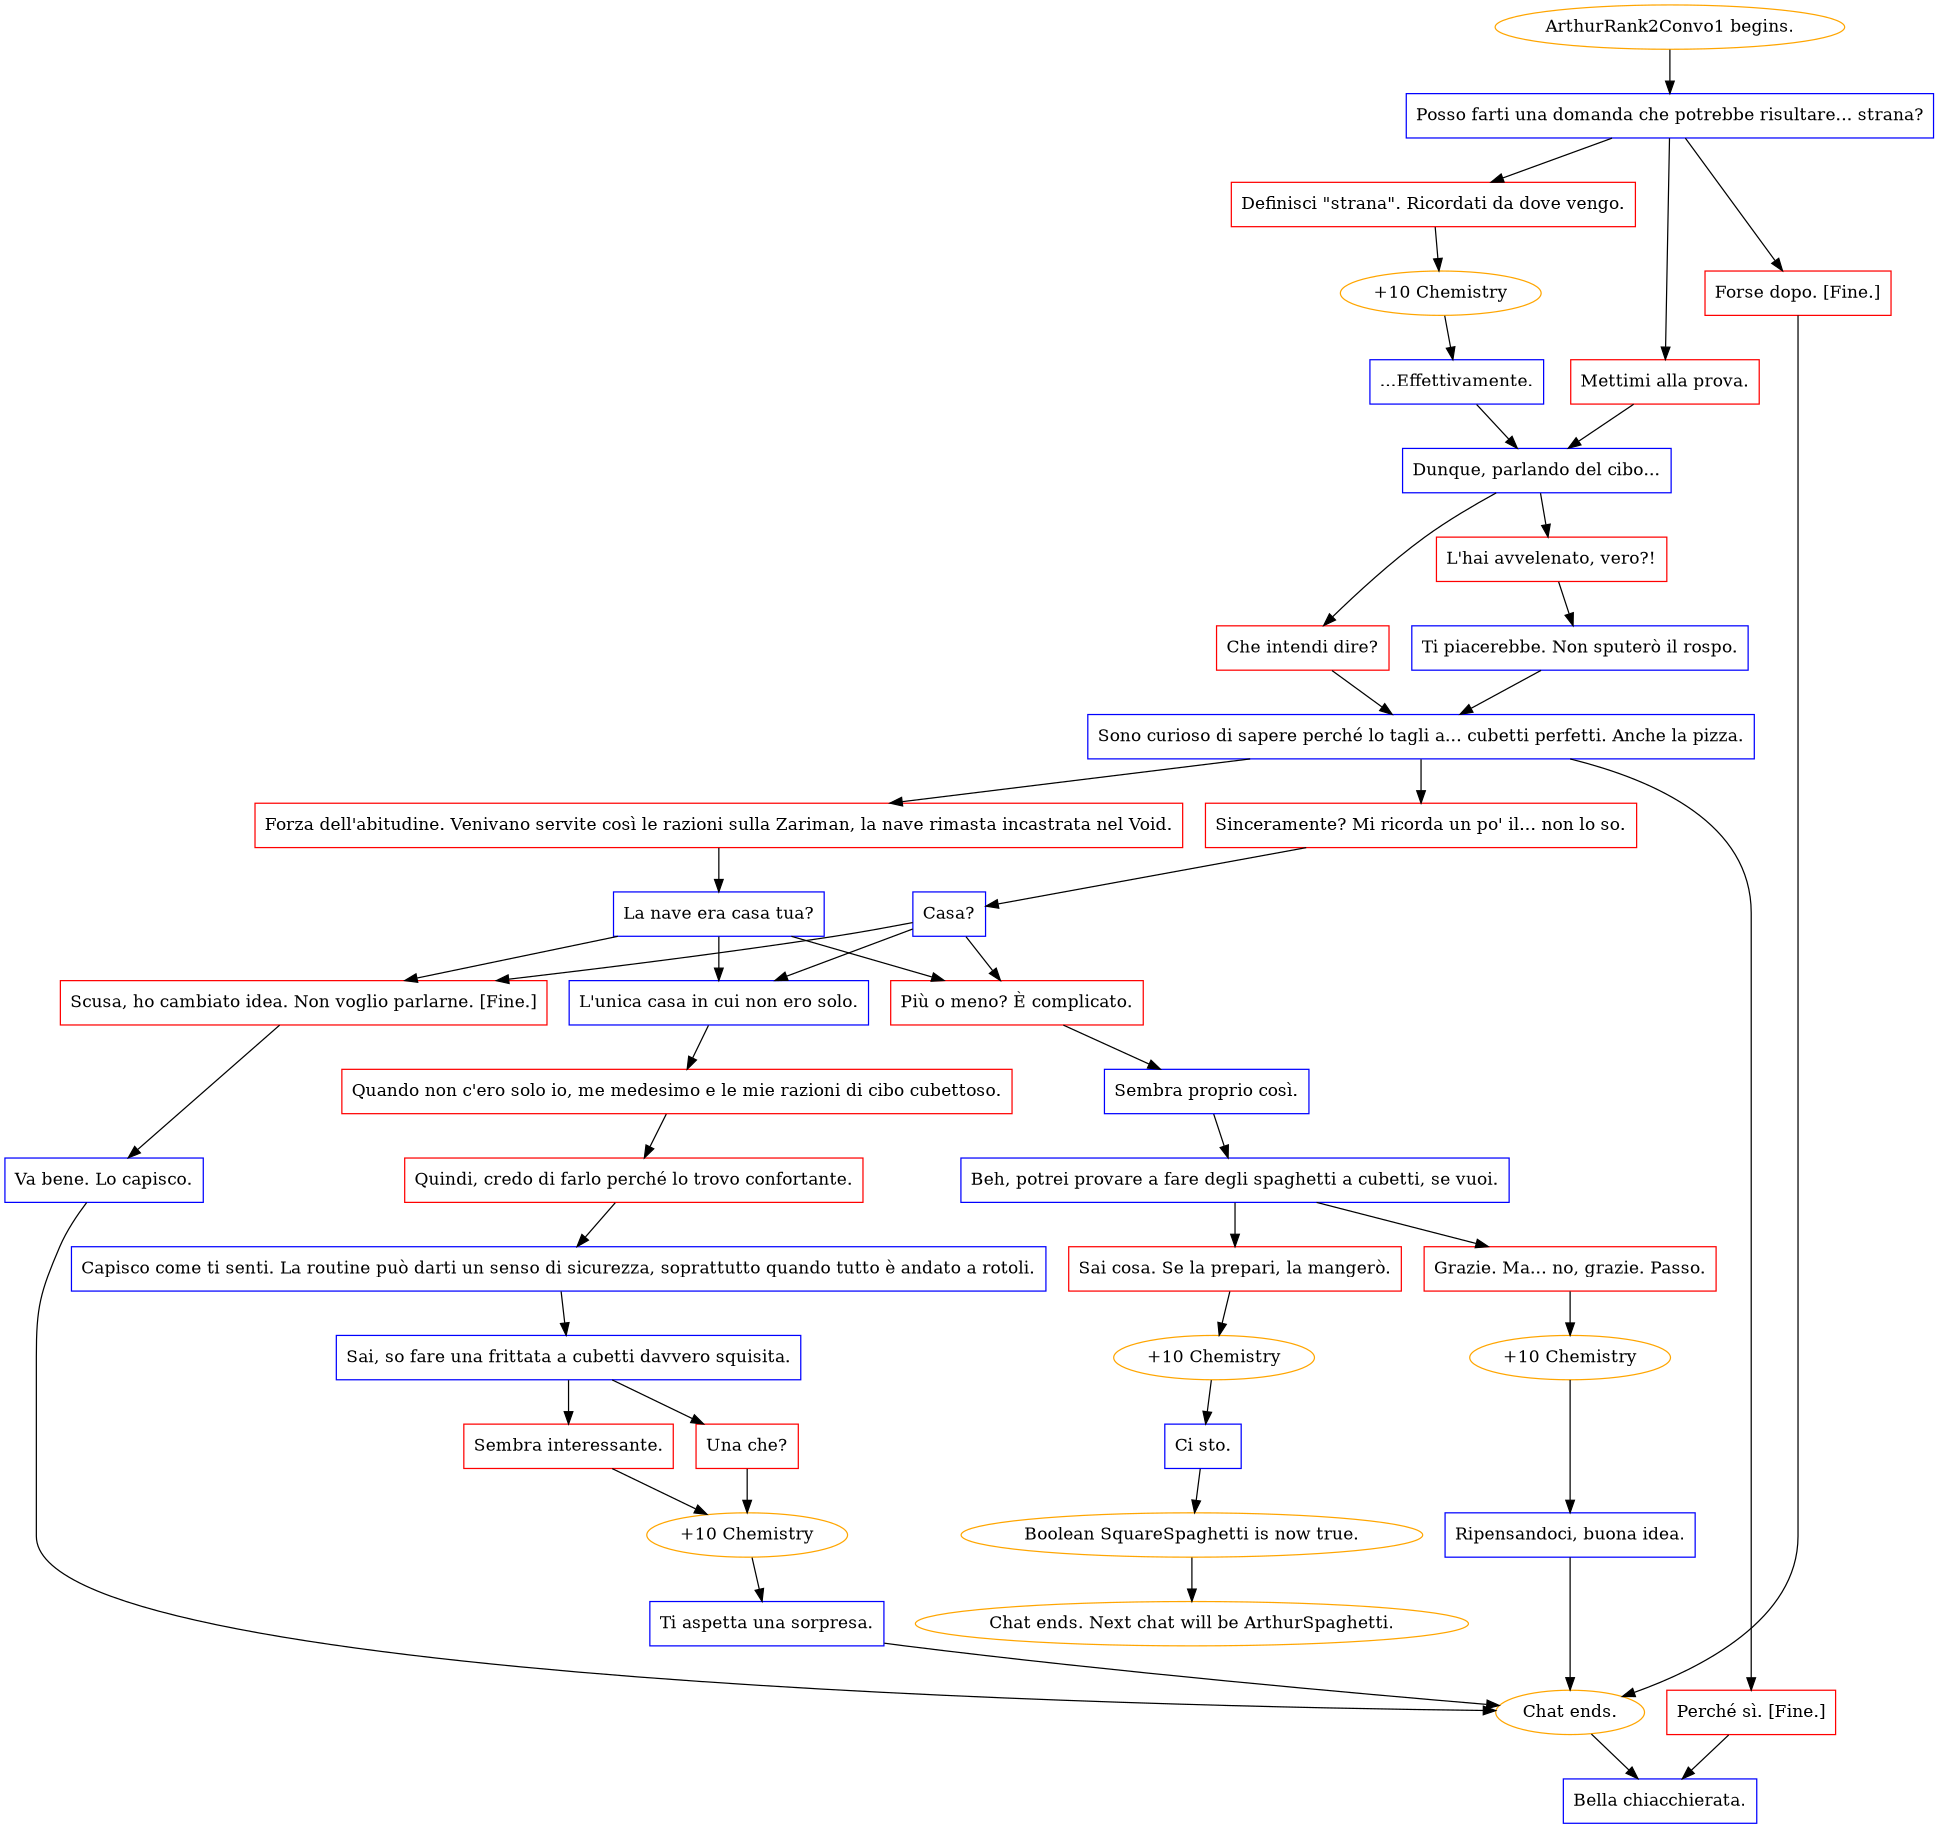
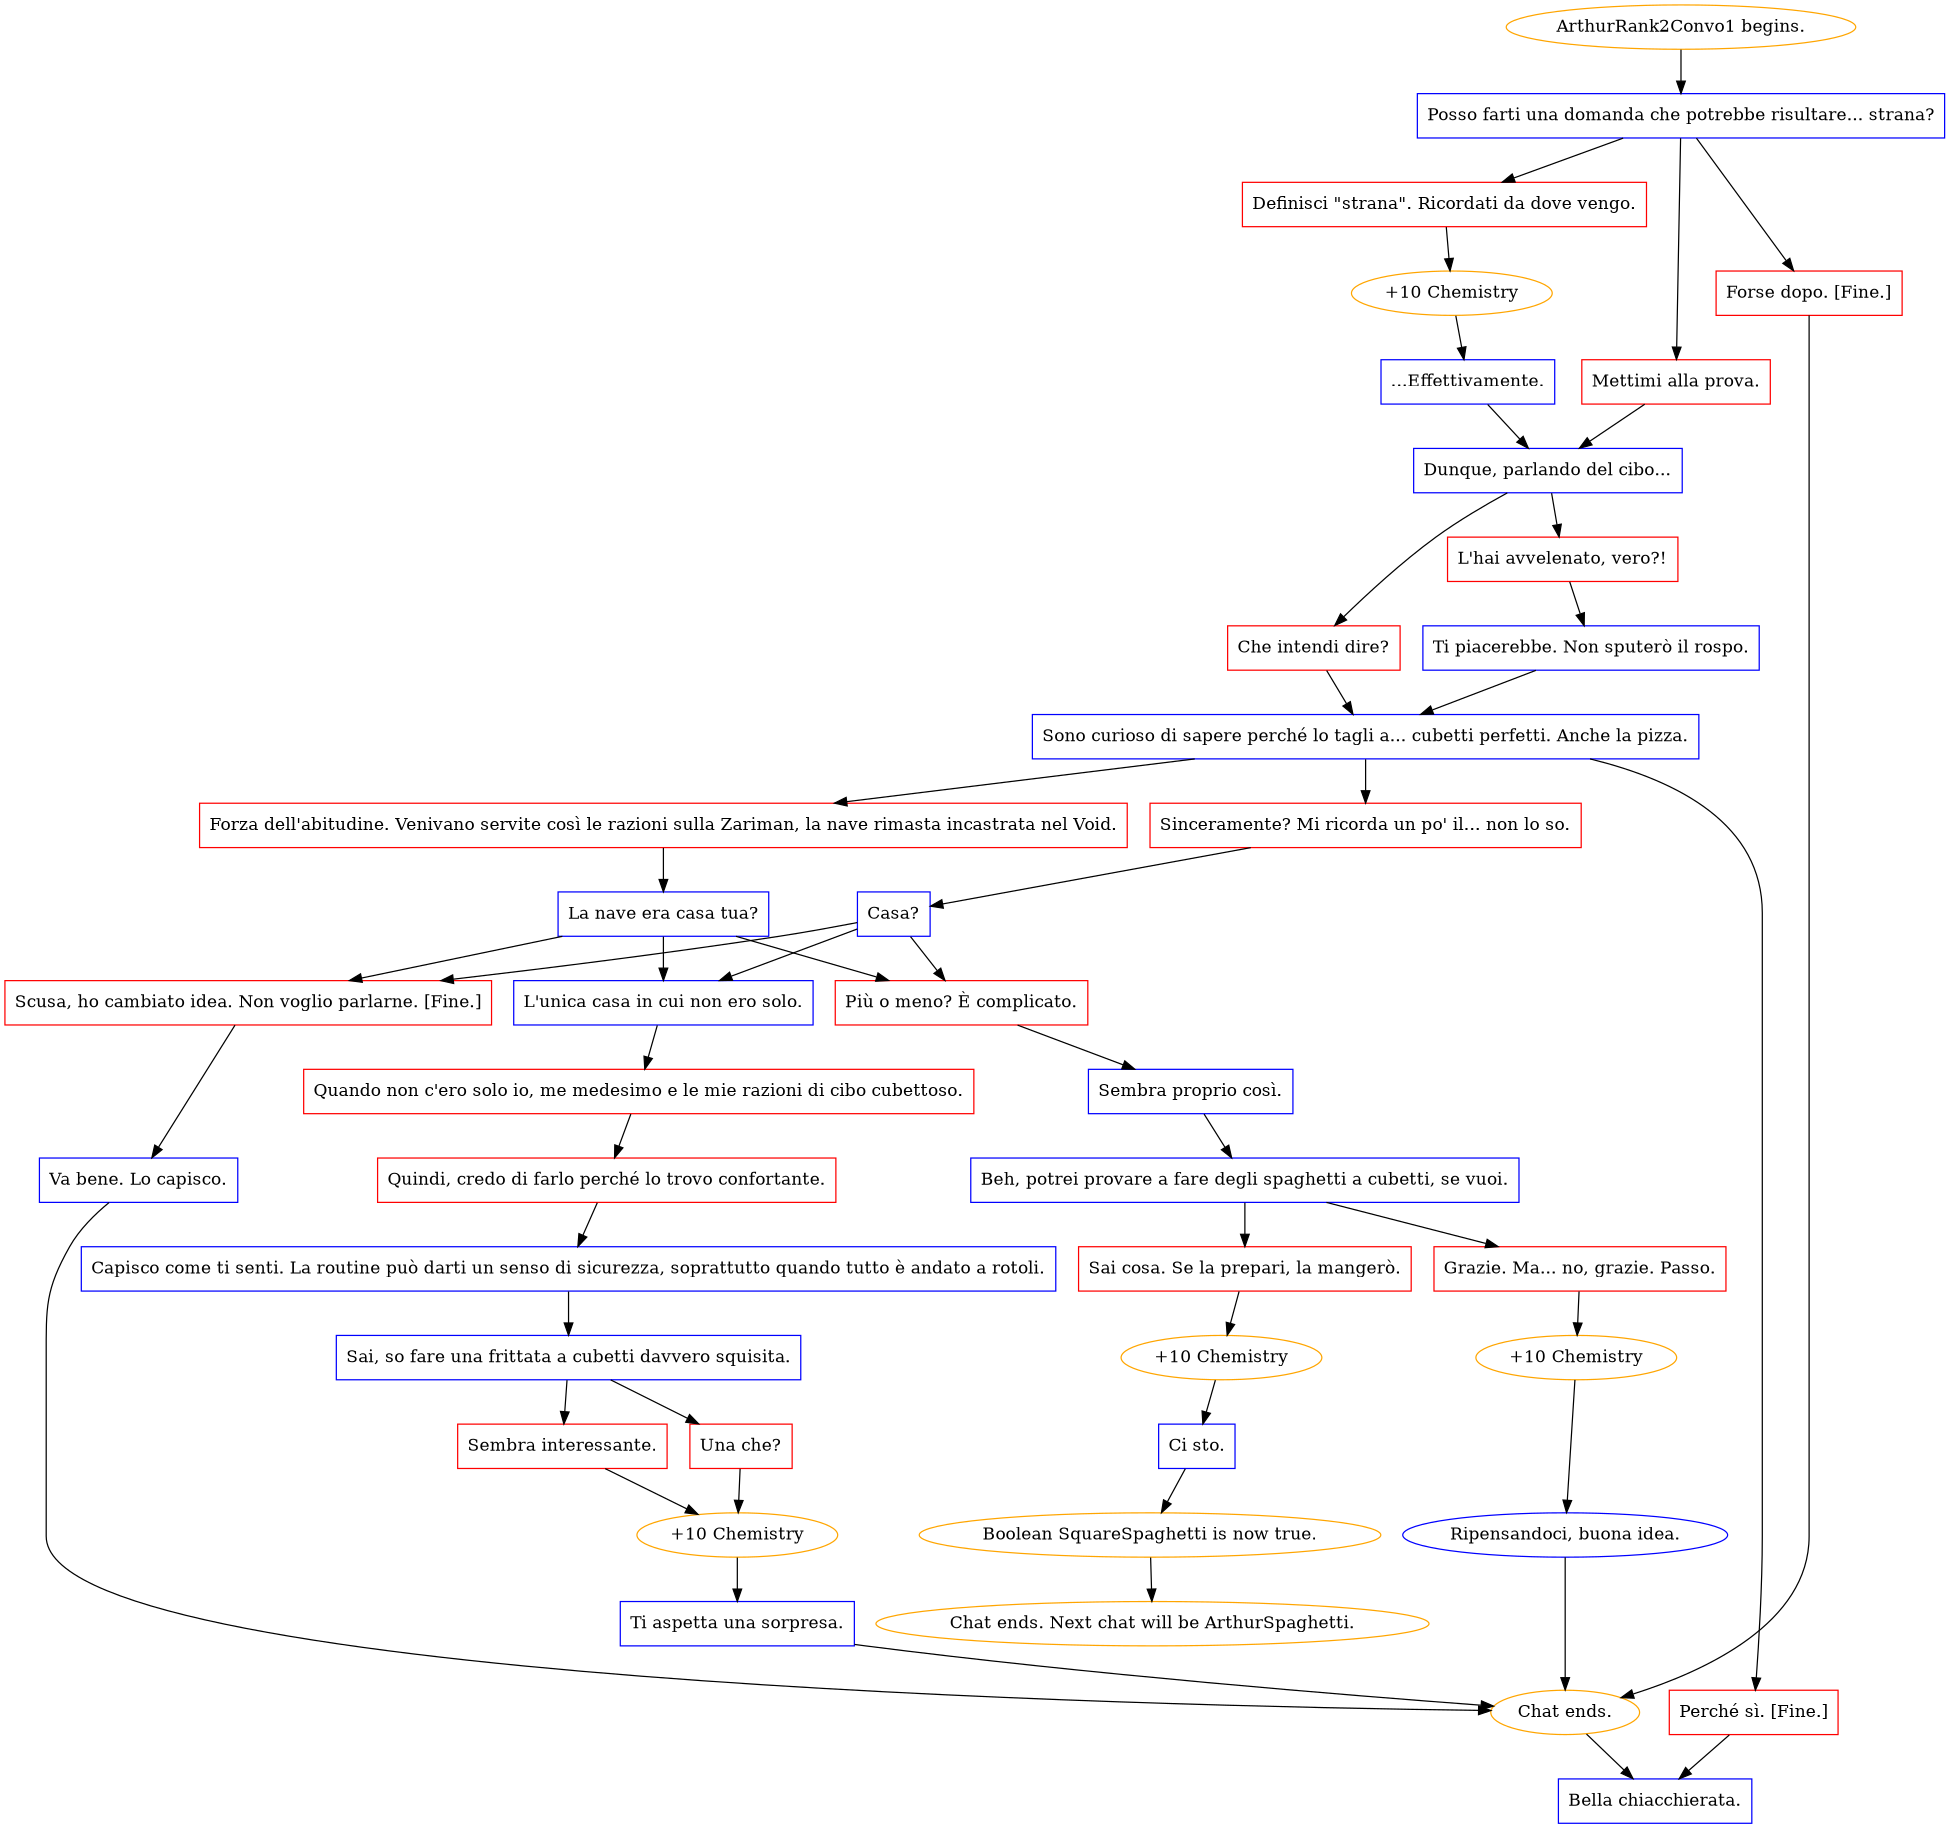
(1570, 1535) -> (1565, 1535)
